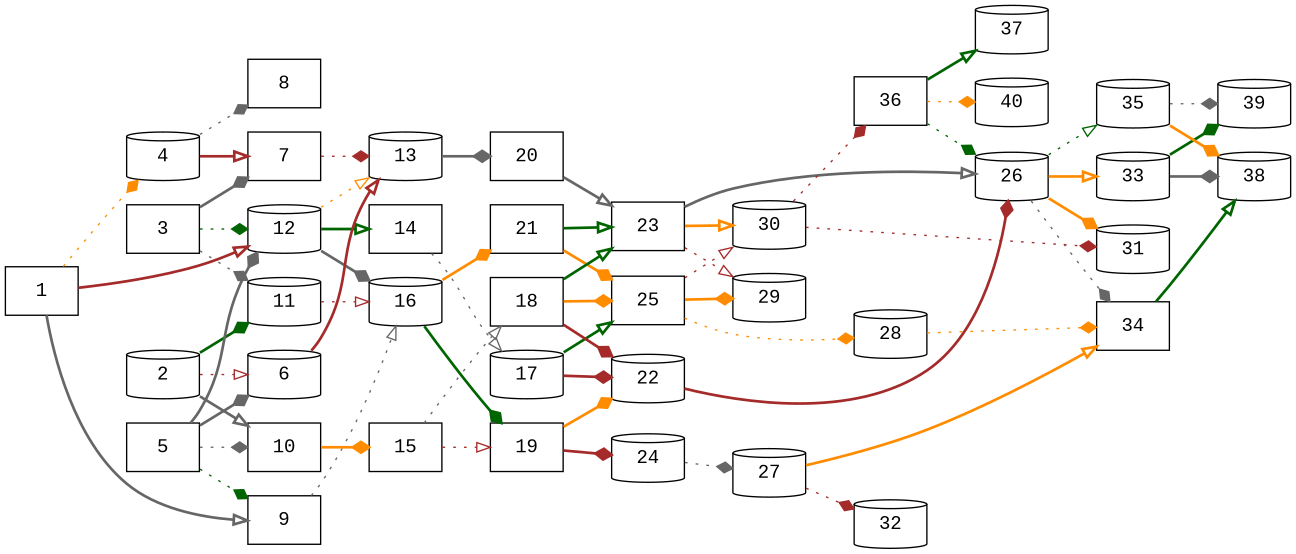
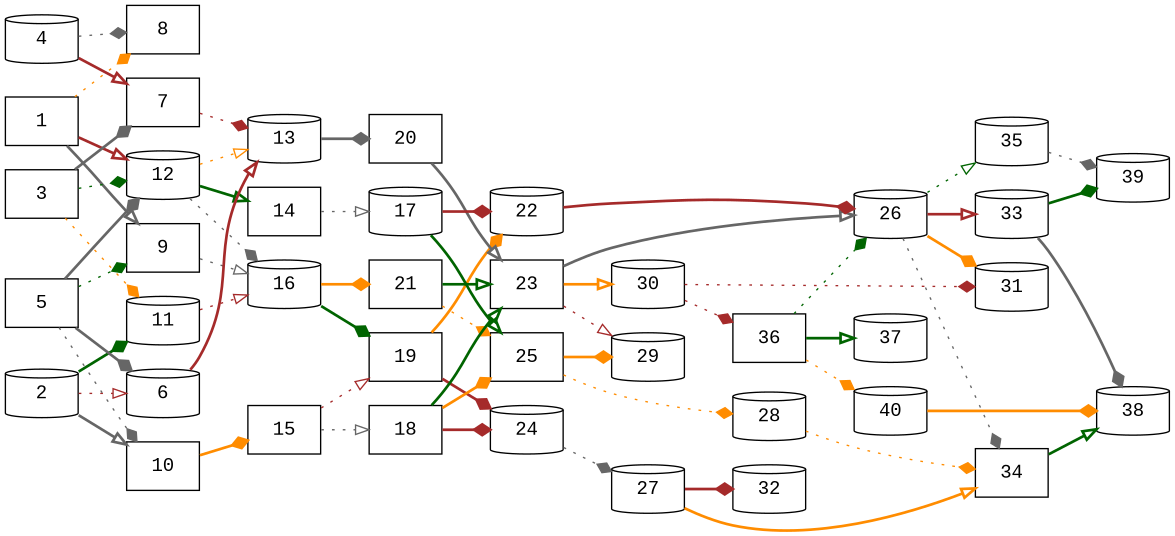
(1185, 135) -> (1004, 411)
(1066, 176) -> (945, 214)
(95, 229) -> (96, 80)
(579, 260) -> (459, 316)
(337, 261) -> (217, 224)
(224, 266) -> (99, 255)
(701, 267) -> none
(578, 334) -> (458, 430)
(823, 495) -> (701, 489)
